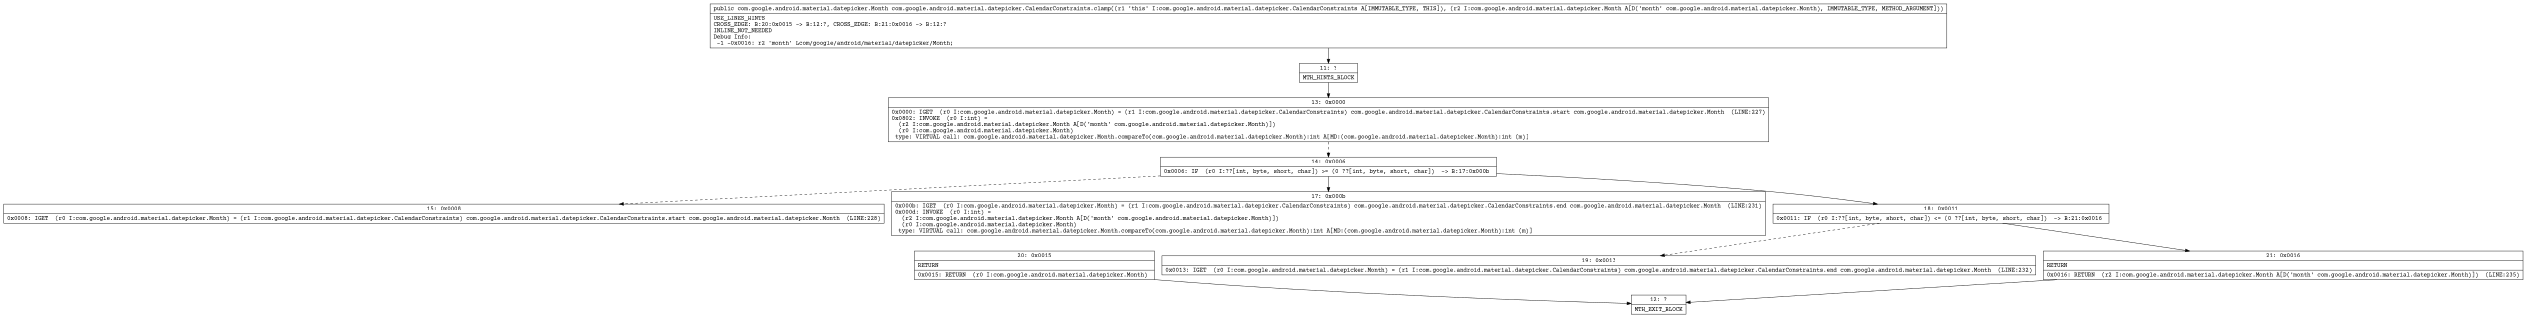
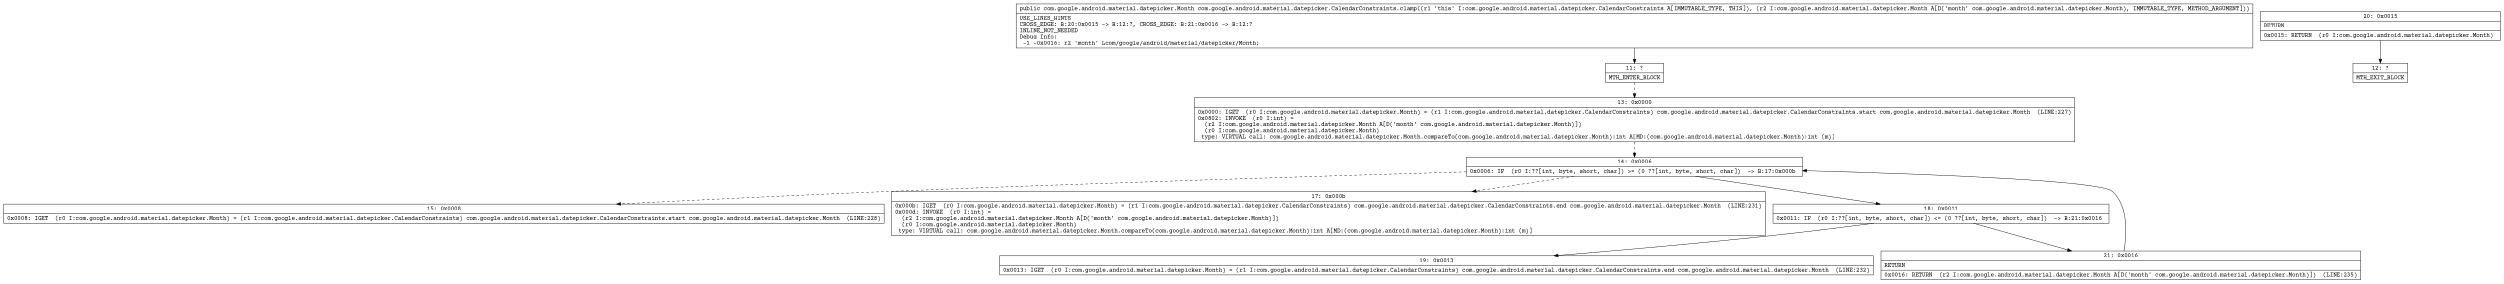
(1328, 77) -> (1635, 77)
(1328, 88) -> (1635, 88)
(1328, 182) -> (1525, 184)
(1772, 239) -> (1716, 241)
(1874, 291) -> (1992, 178)
